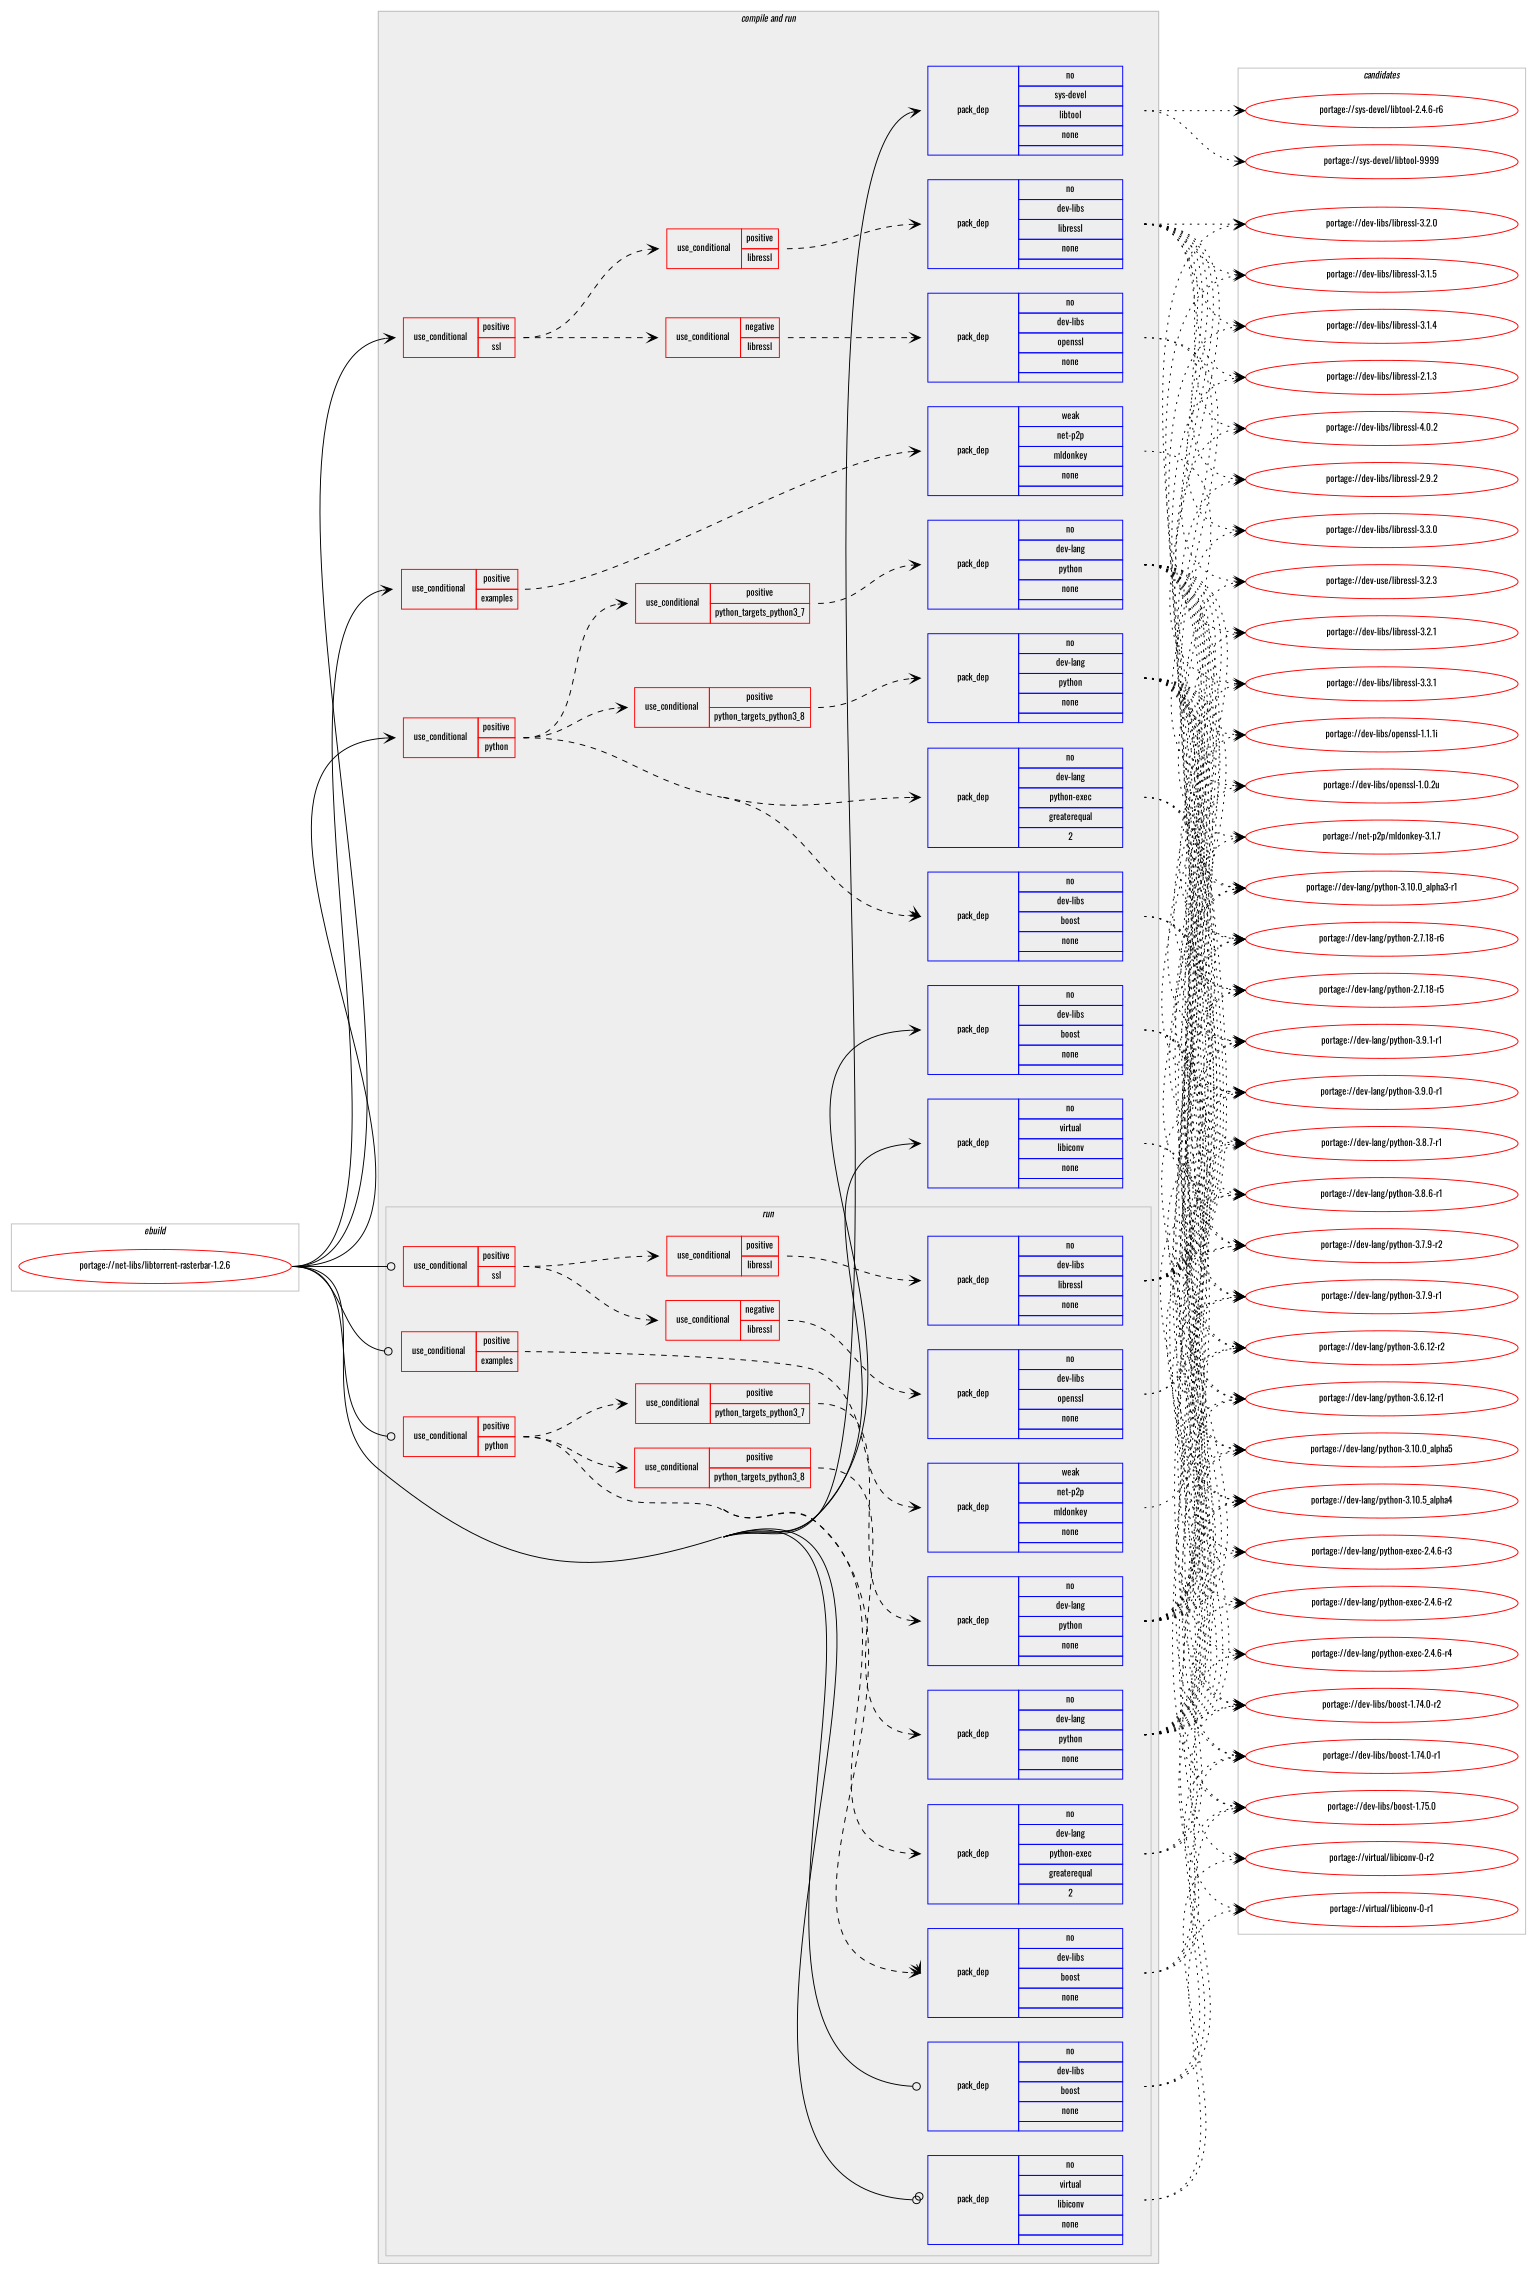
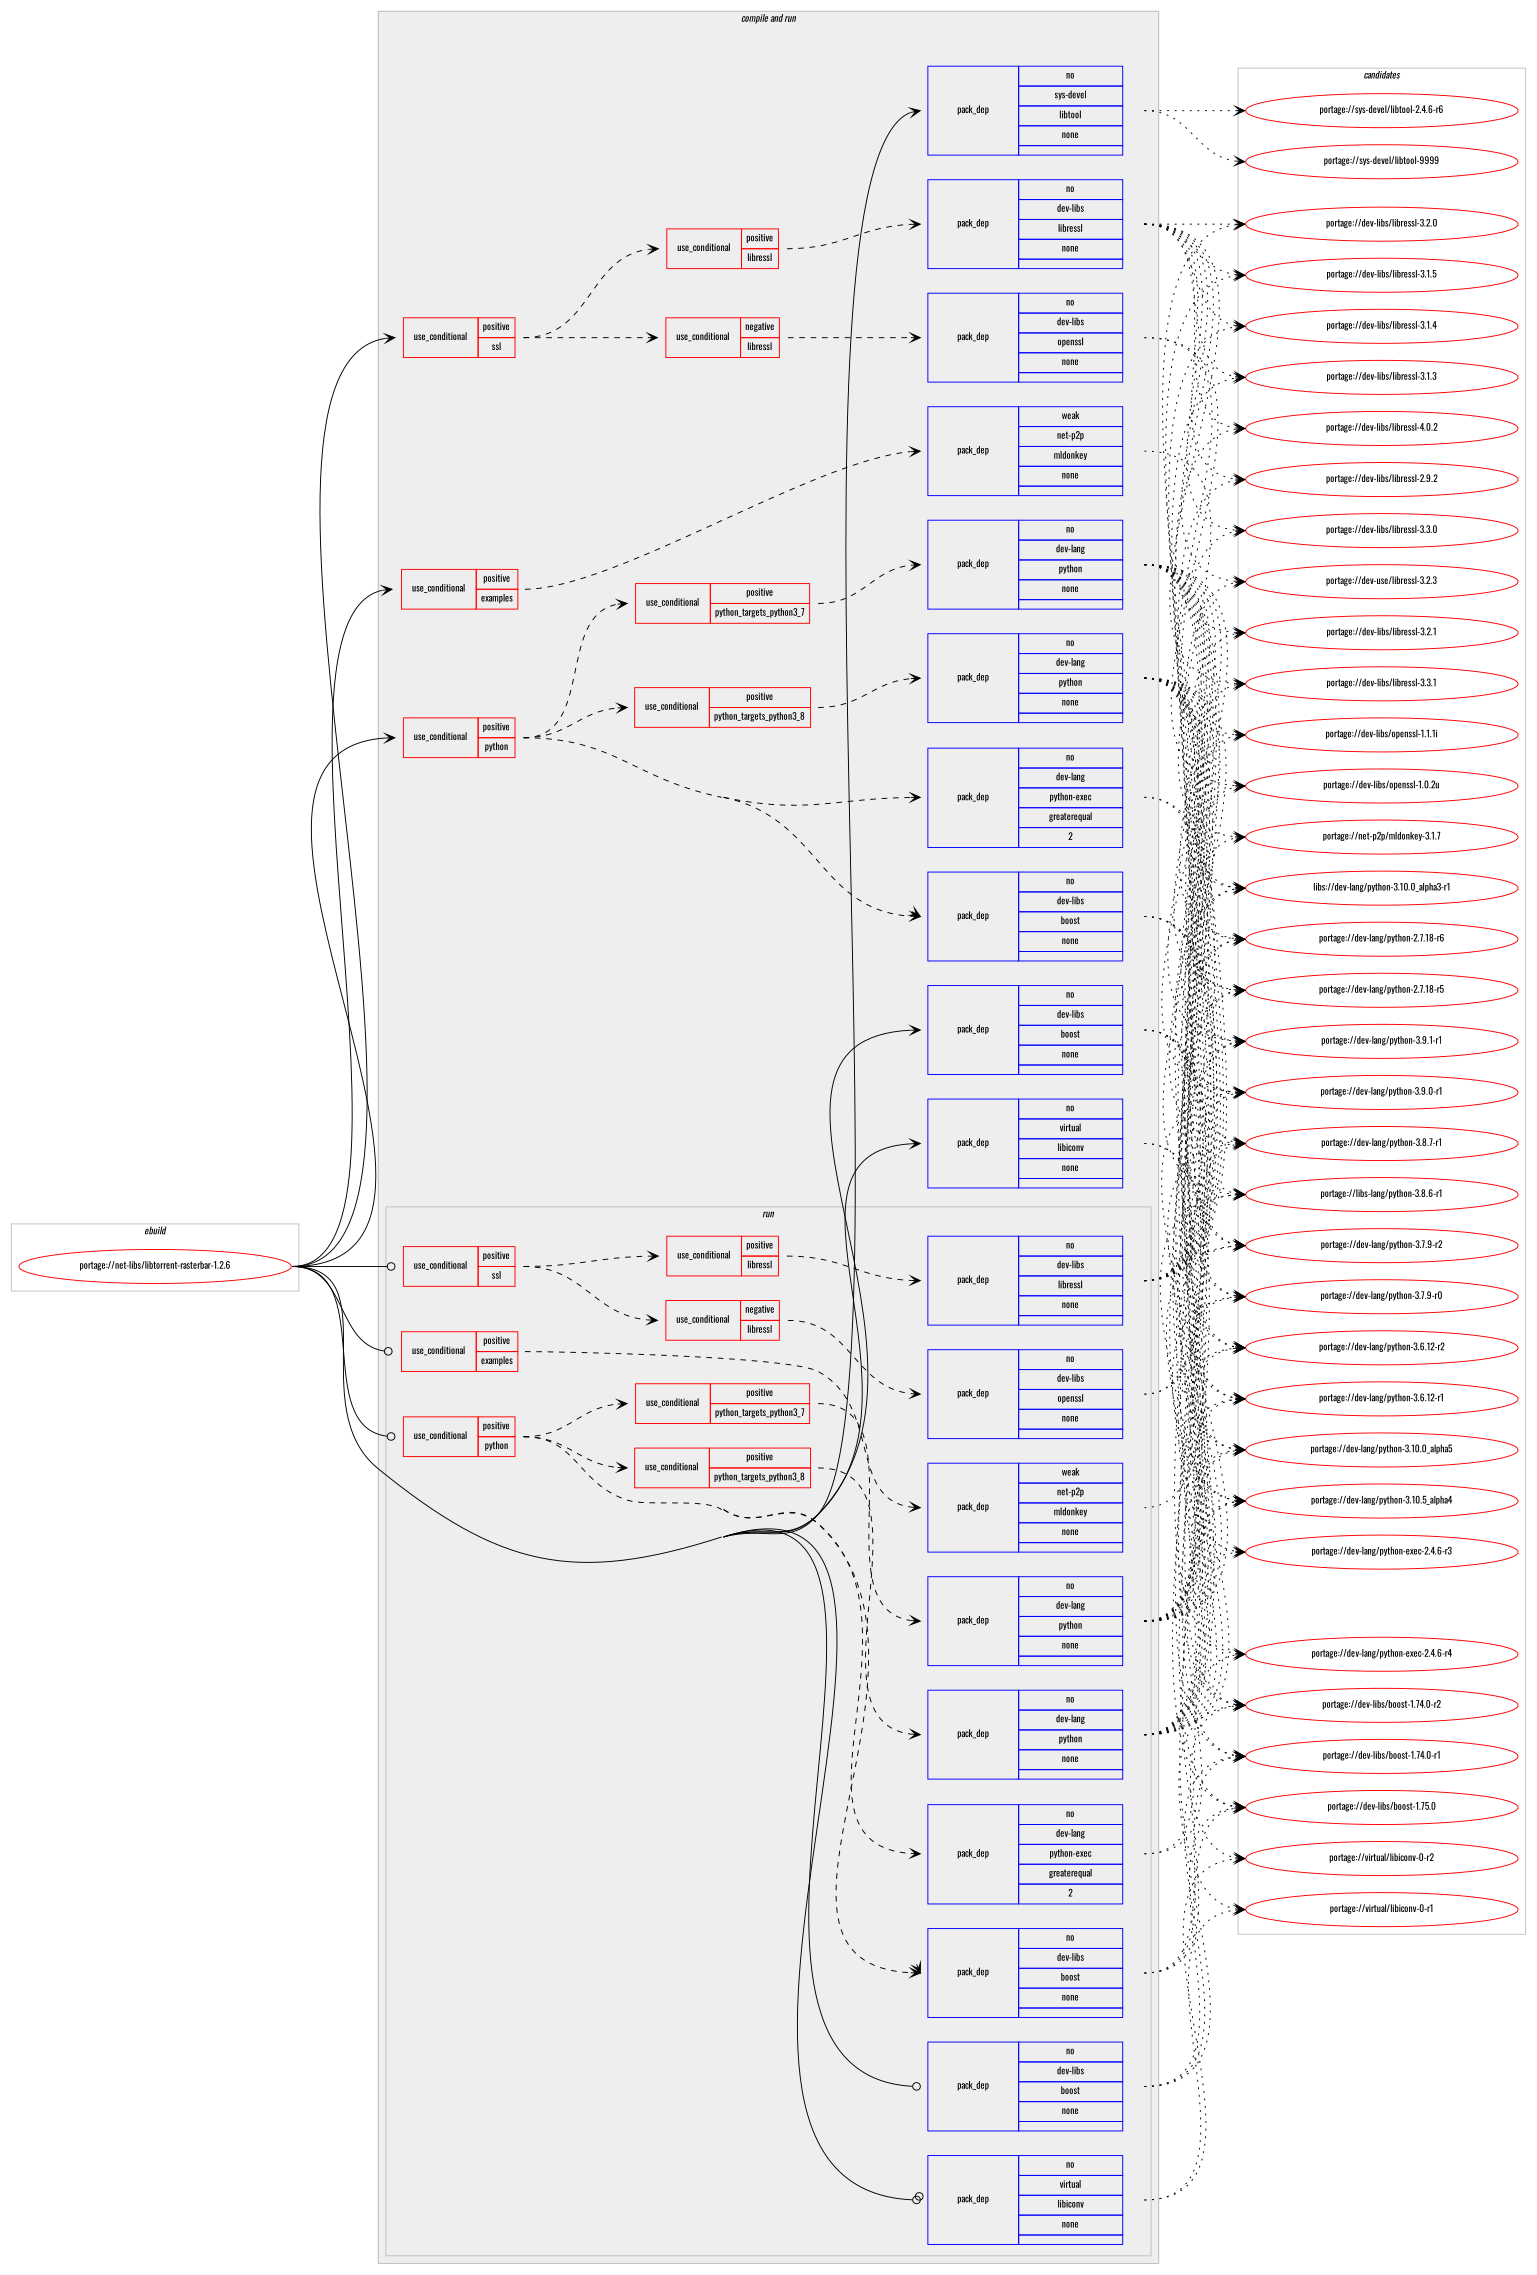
(1382, 377) -> (1382, 377)
(1382, 888) -> (1382, 888)
(1382, 1195) -> (1382, 1195)
(1382, 1297) -> (1382, 1297)
(1382, 1603) -> none
